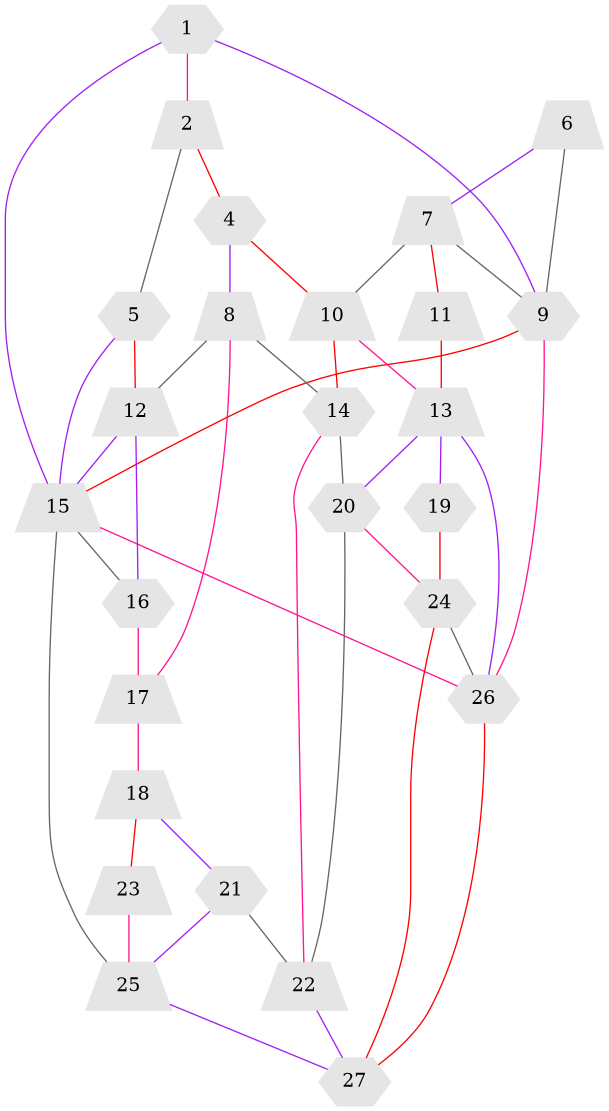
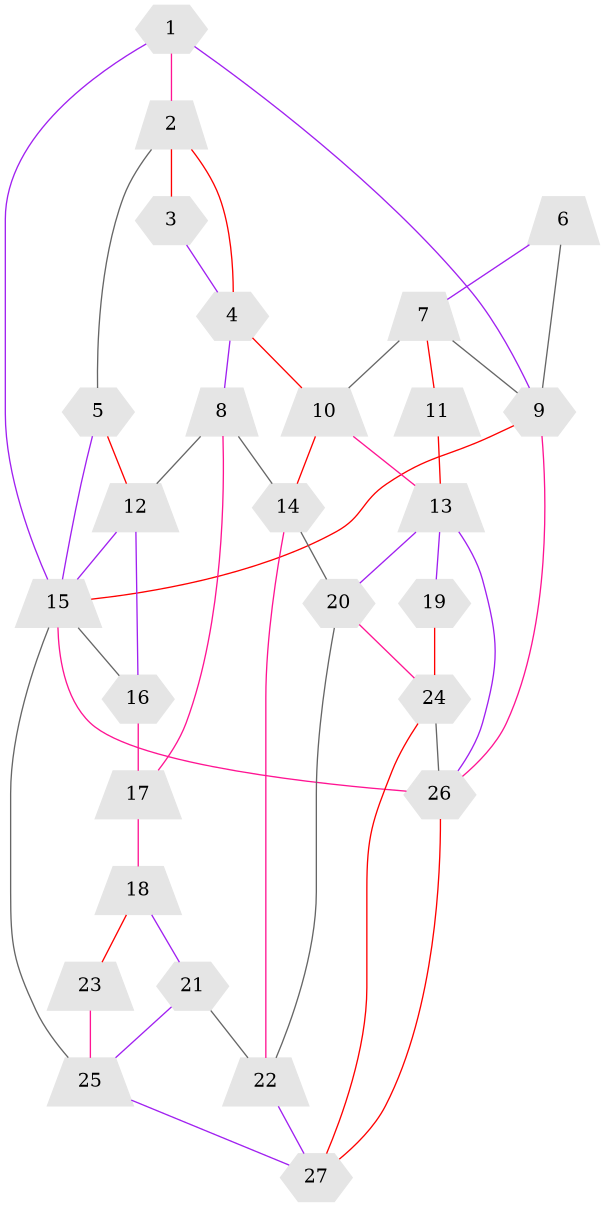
none -> (171, 221)
